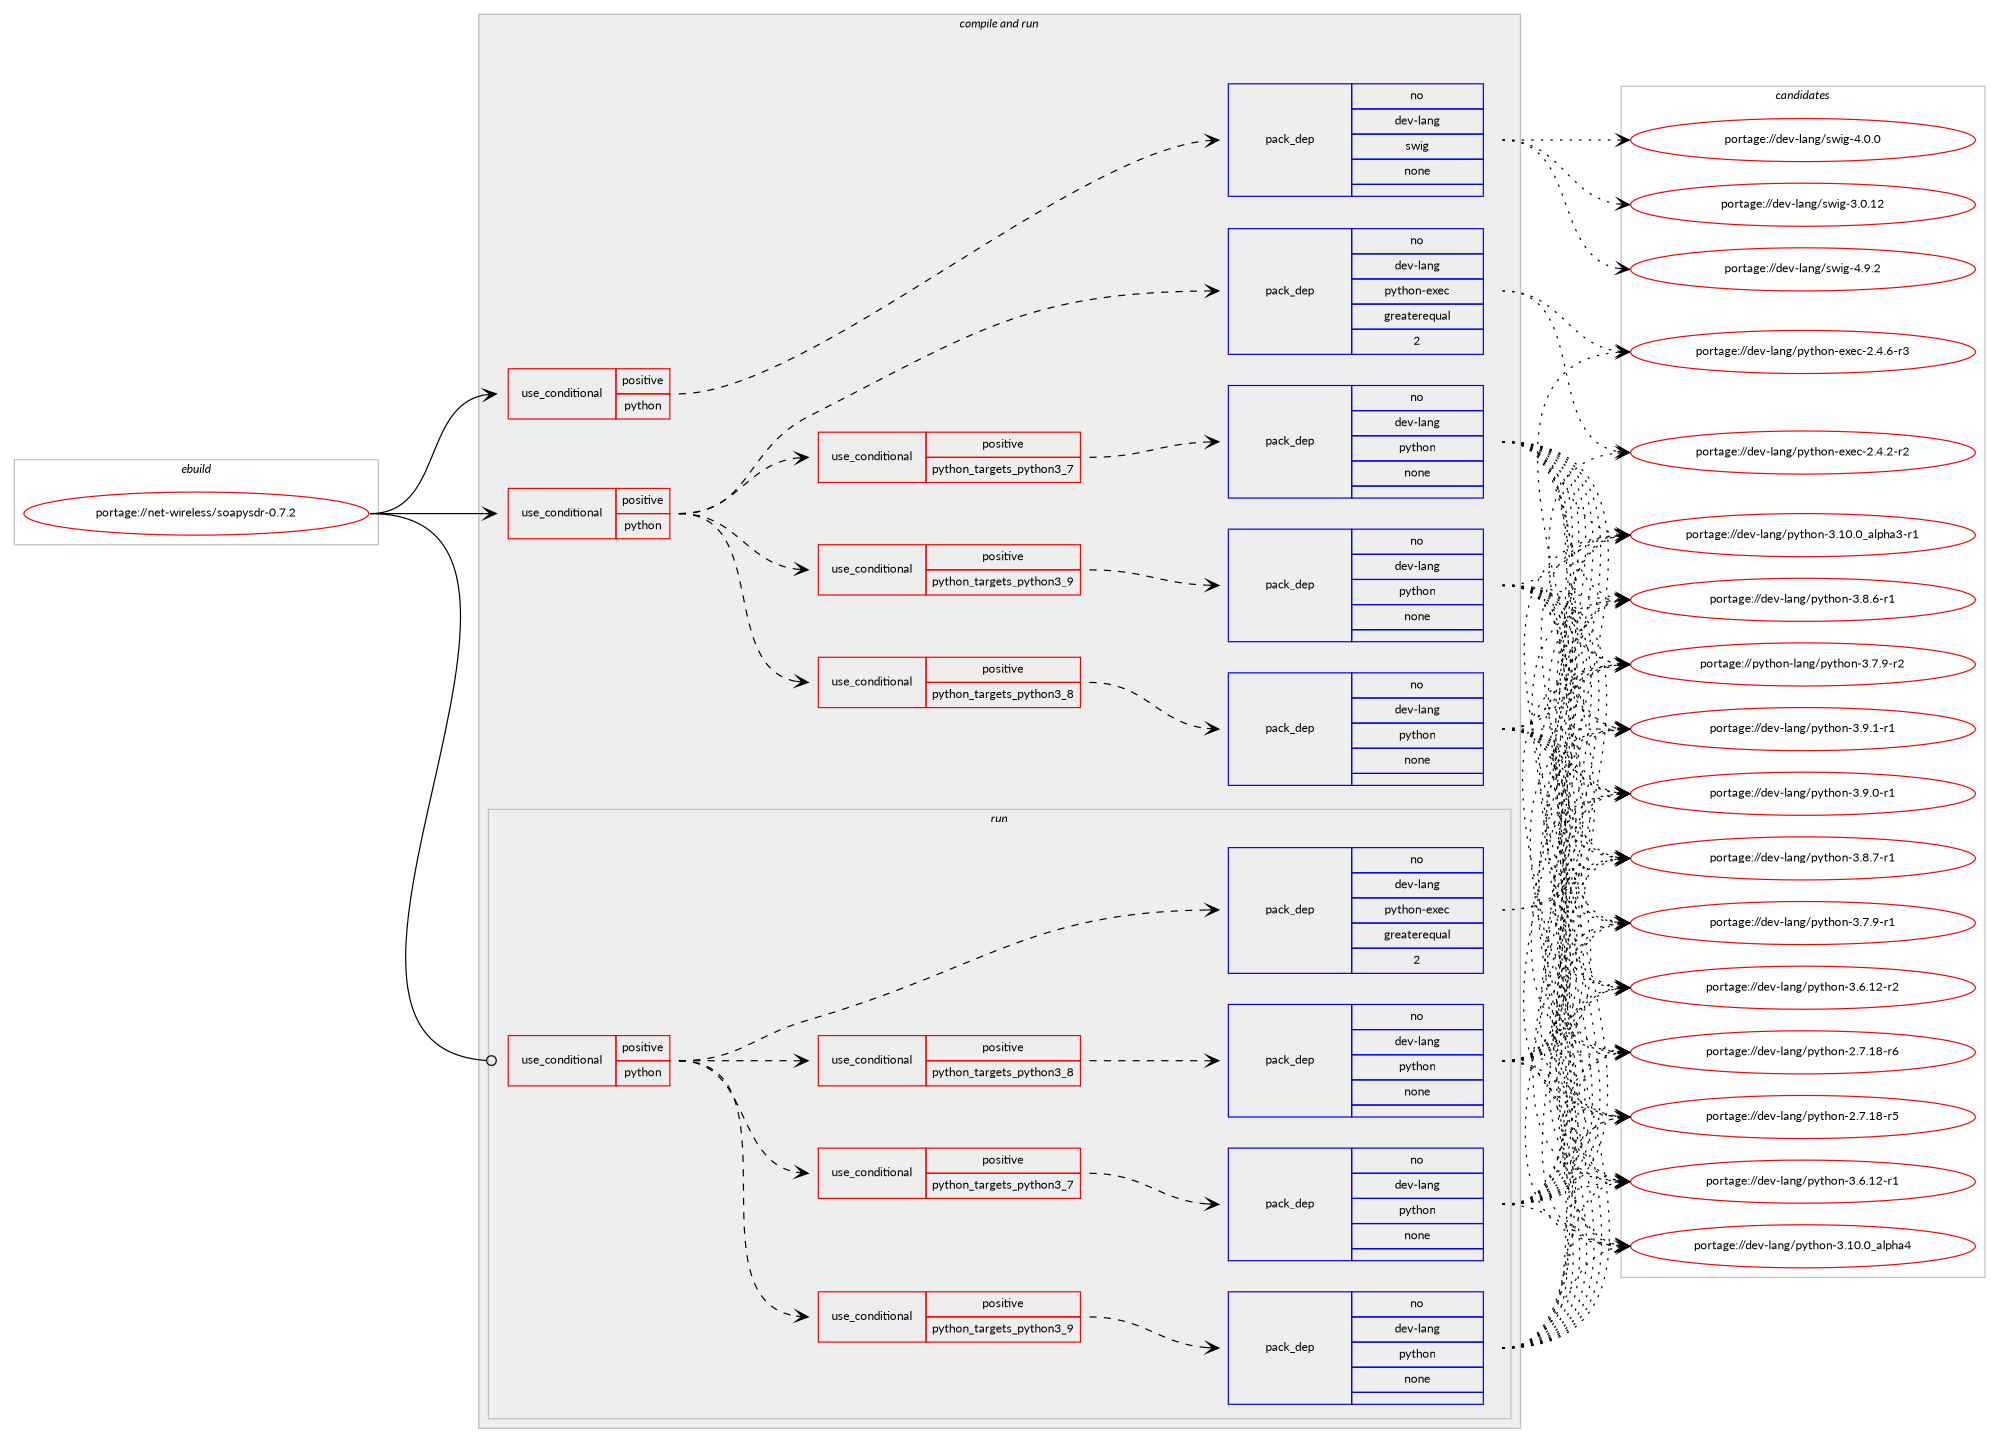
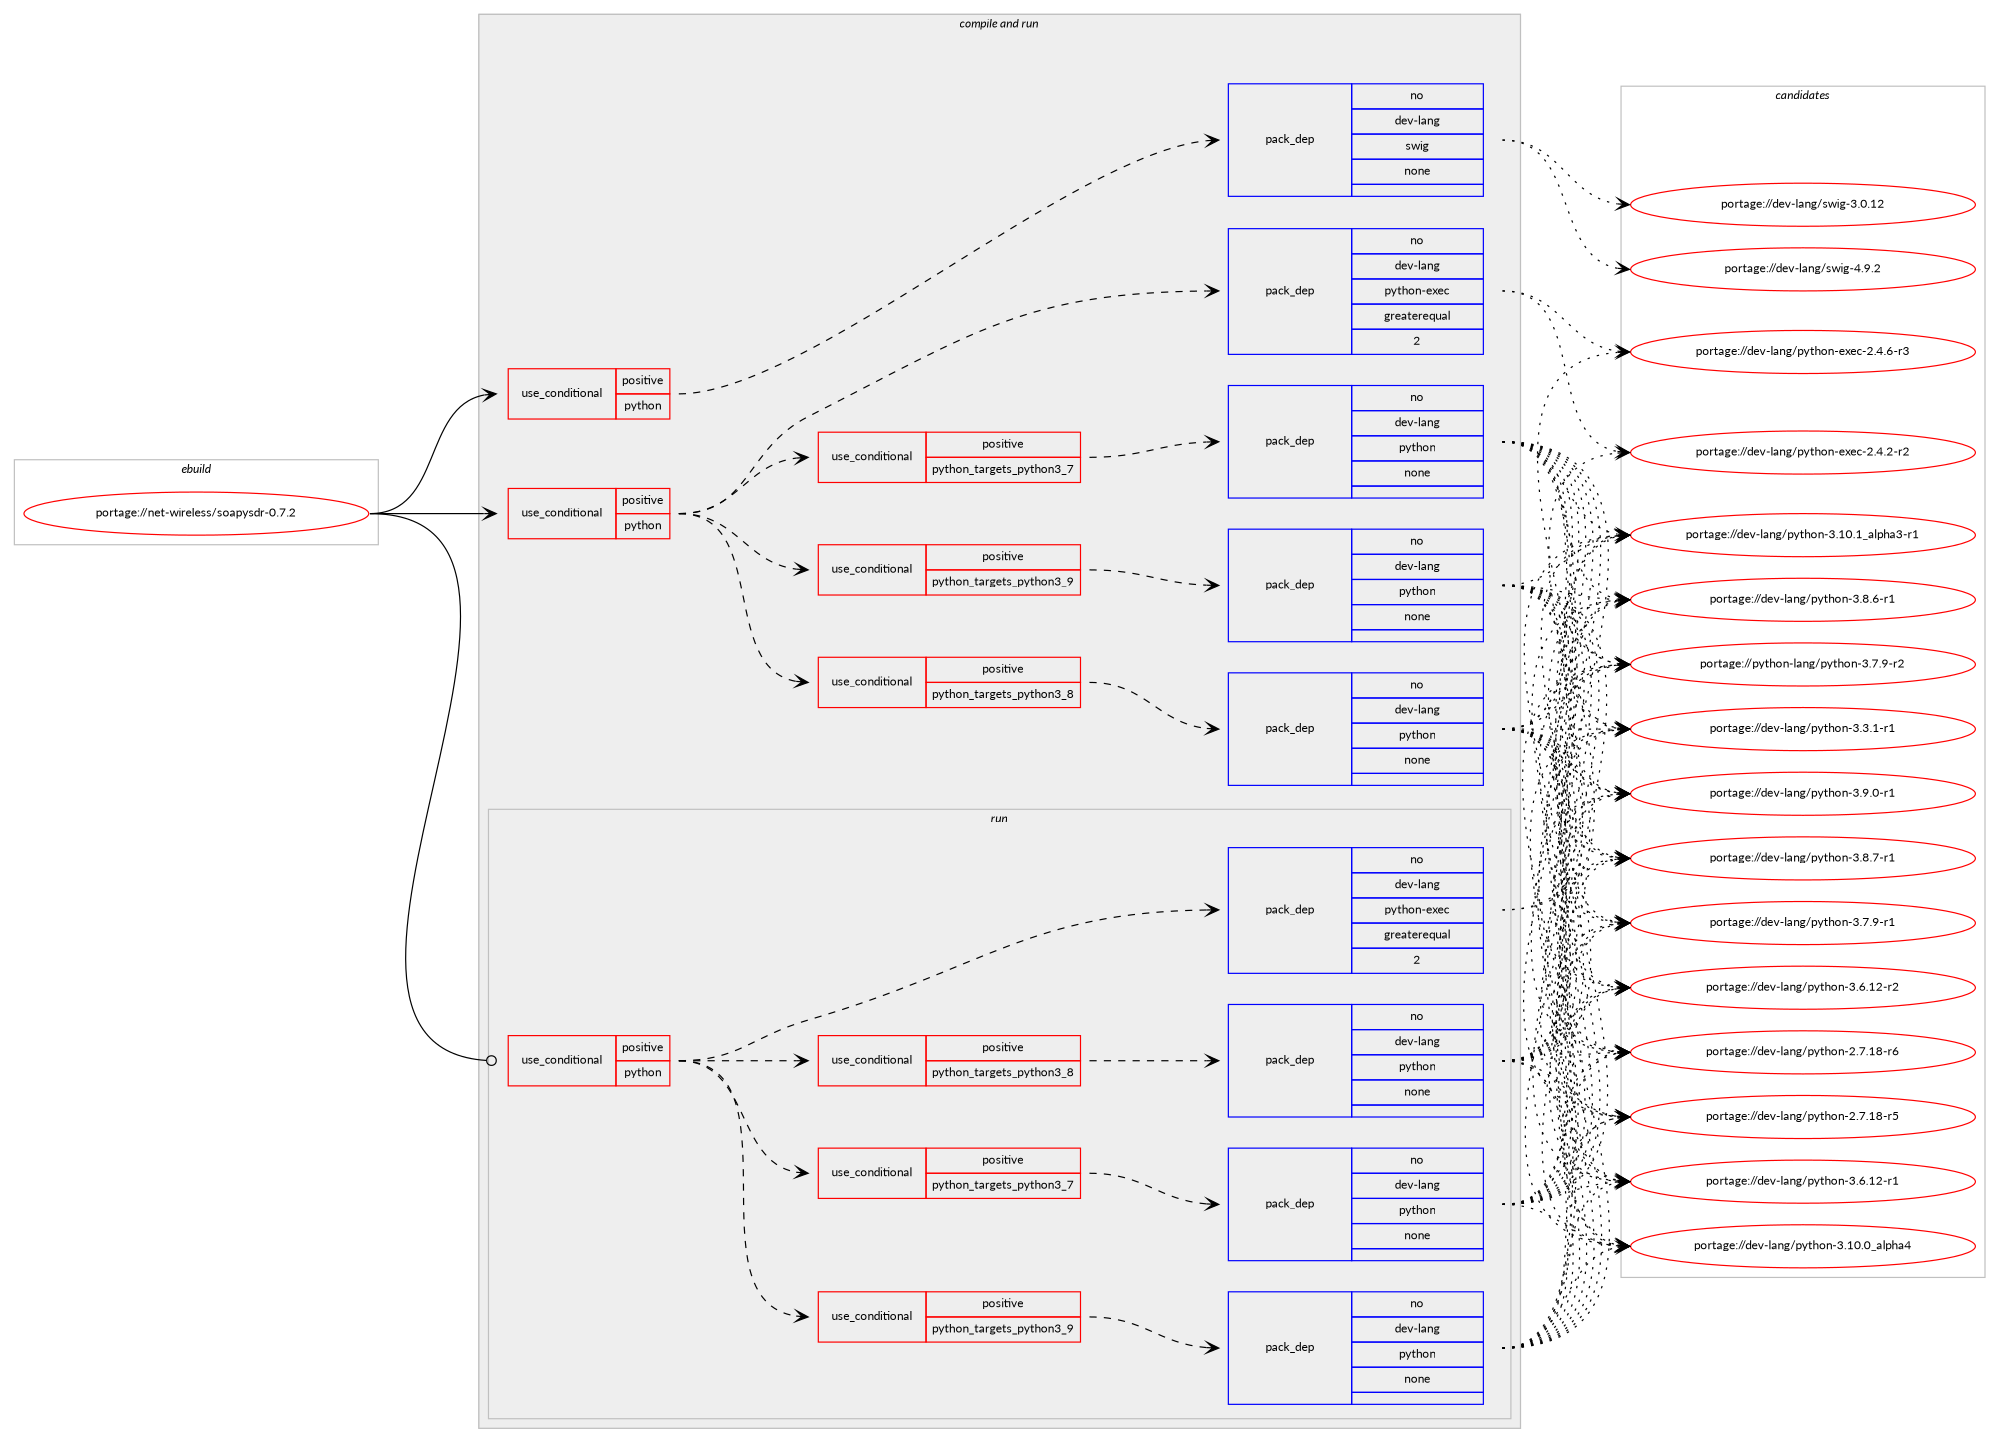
(1803, 140) -> none
(1803, 535) -> (1803, 535)
(1803, 729) -> (1803, 729)
